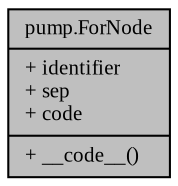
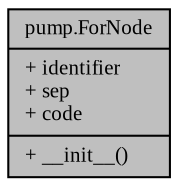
(82, 155) -> (77, 155)
